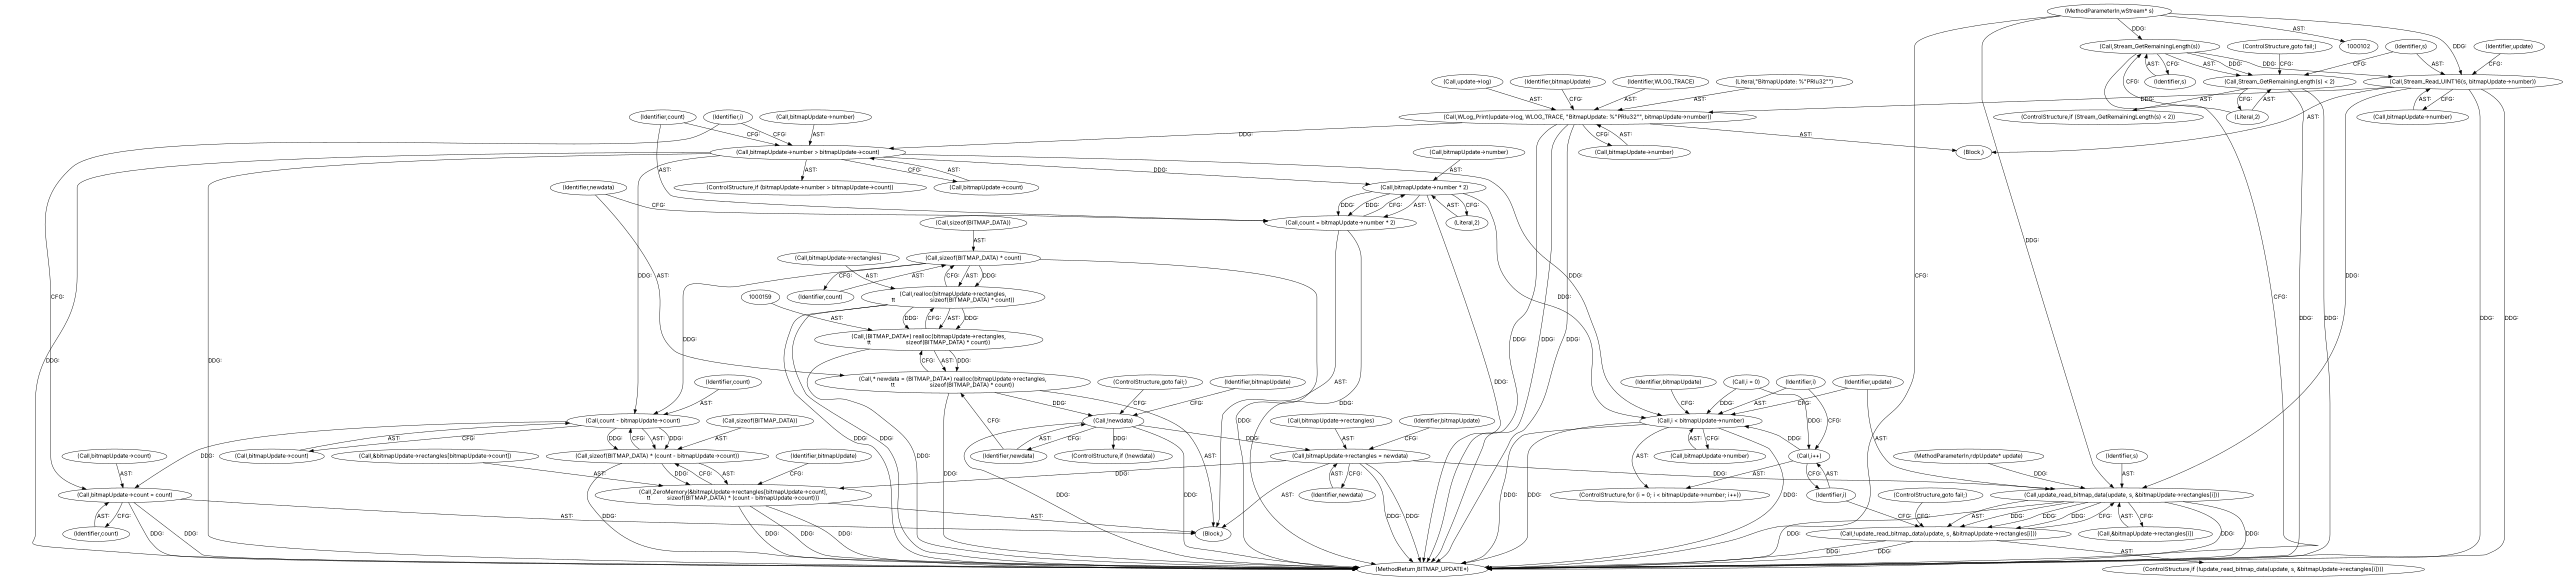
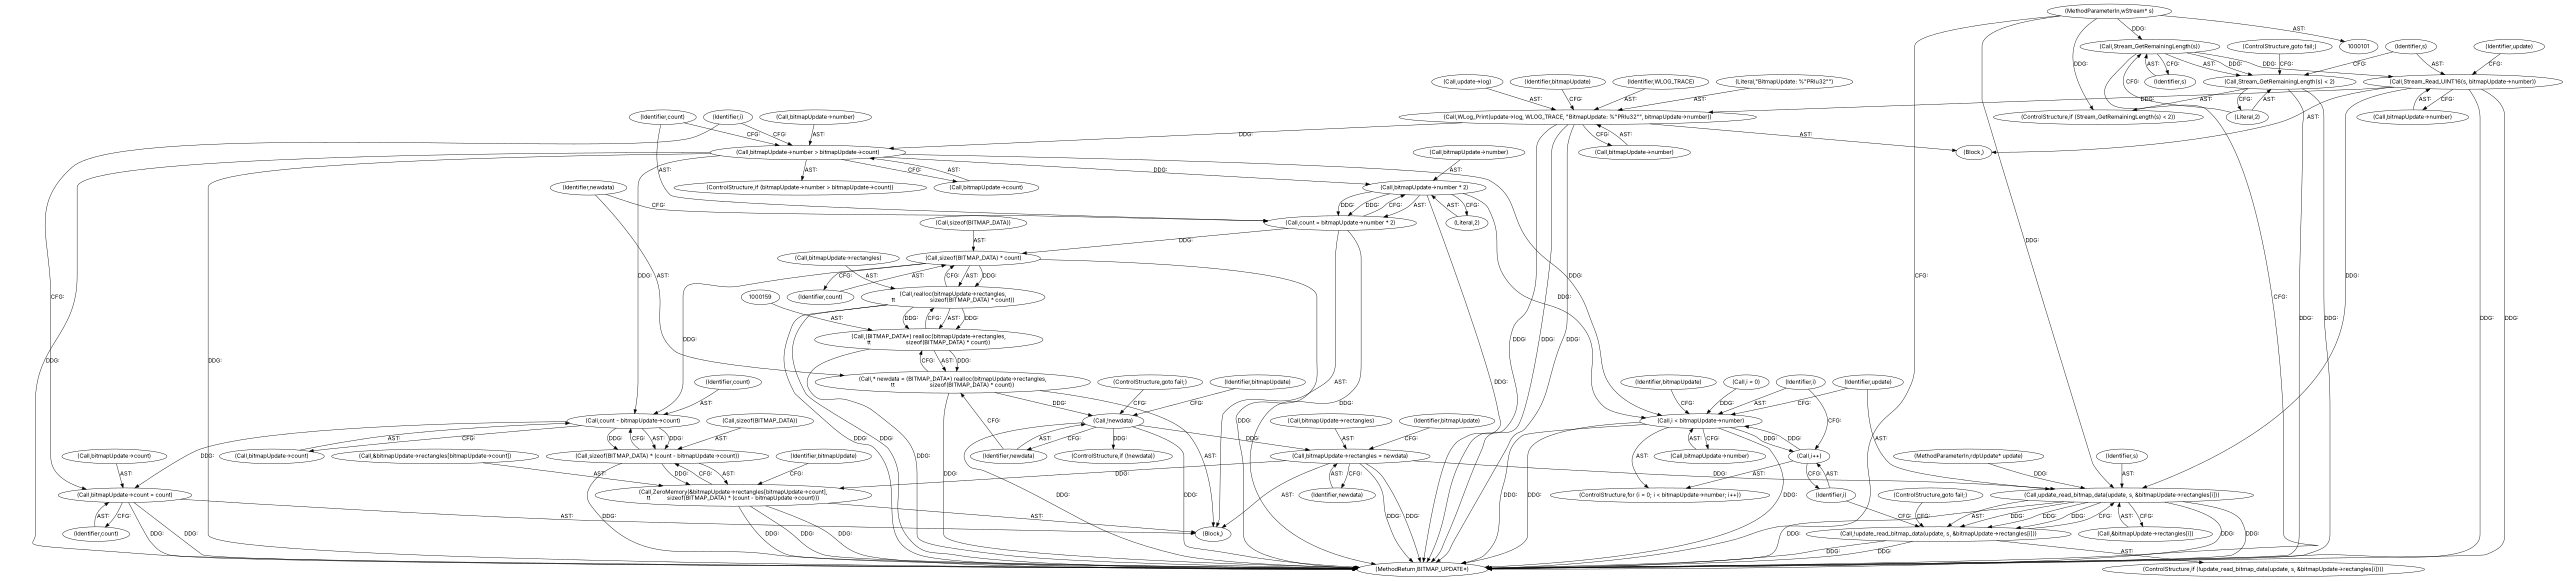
(2324, 22) -> (2073, 60)
(2359, 47) -> (2359, 47)
none -> (1157, 241)
(1804, 402) -> (1760, 439)
